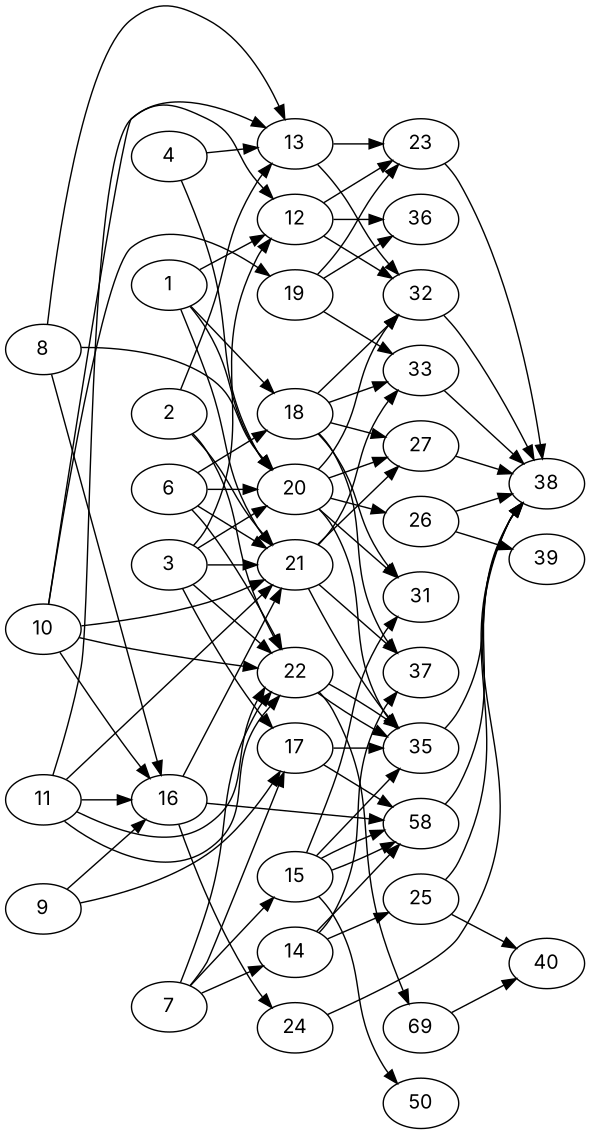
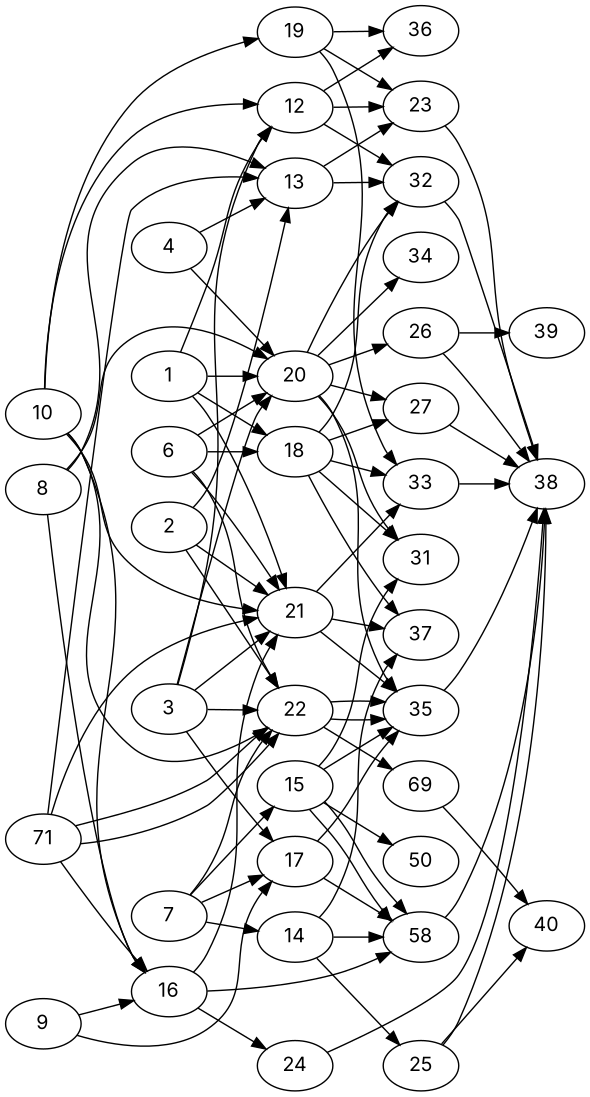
none -> (421, 257)
(365, 498) -> none
(43, 800) -> (43, 839)
